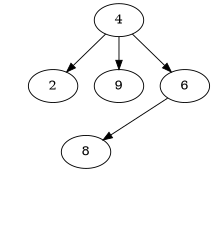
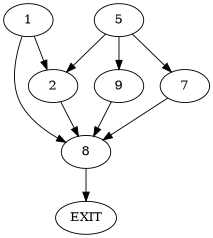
none -> (28, 20)
(119, 20) -> (119, 20)
(185, 86) -> (185, 86)
none -> (67, 115)
none -> (105, 115)
none -> (86, 218)
